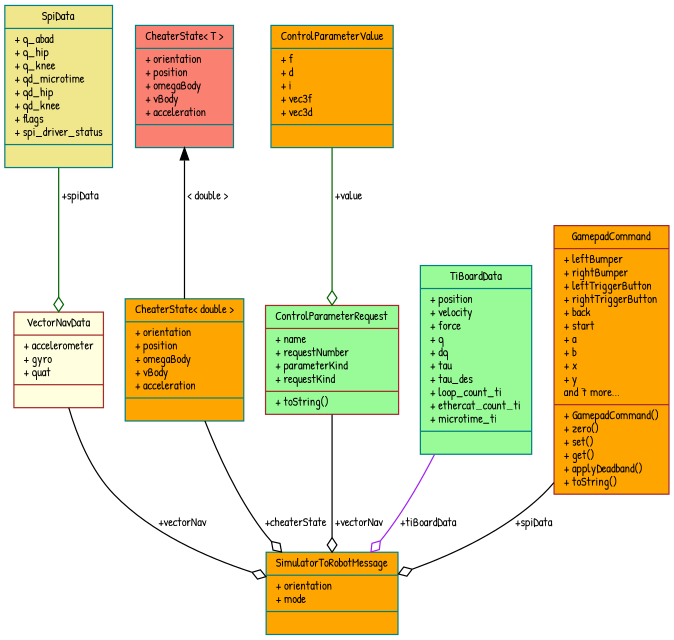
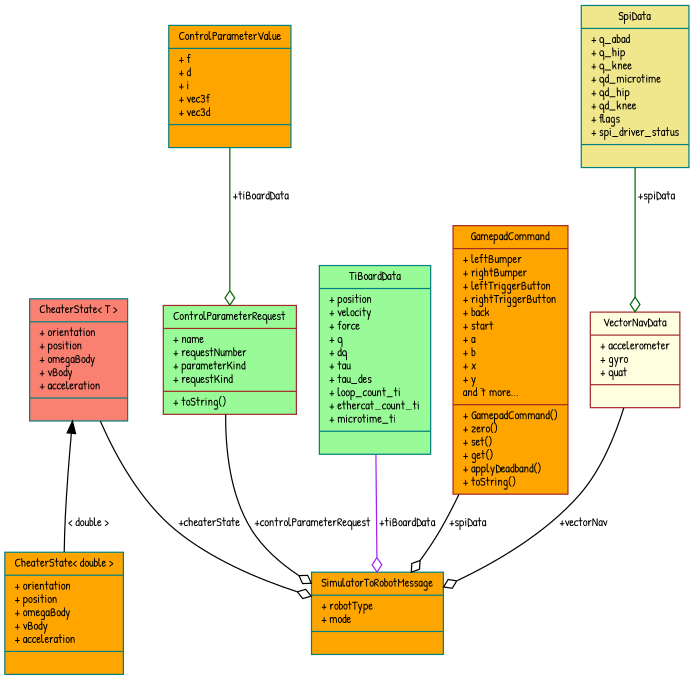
(347, 197) -> (259, 197)
(233, 484) -> (177, 531)
(358, 523) -> (312, 523)
(304, 586) -> (347, 606)
